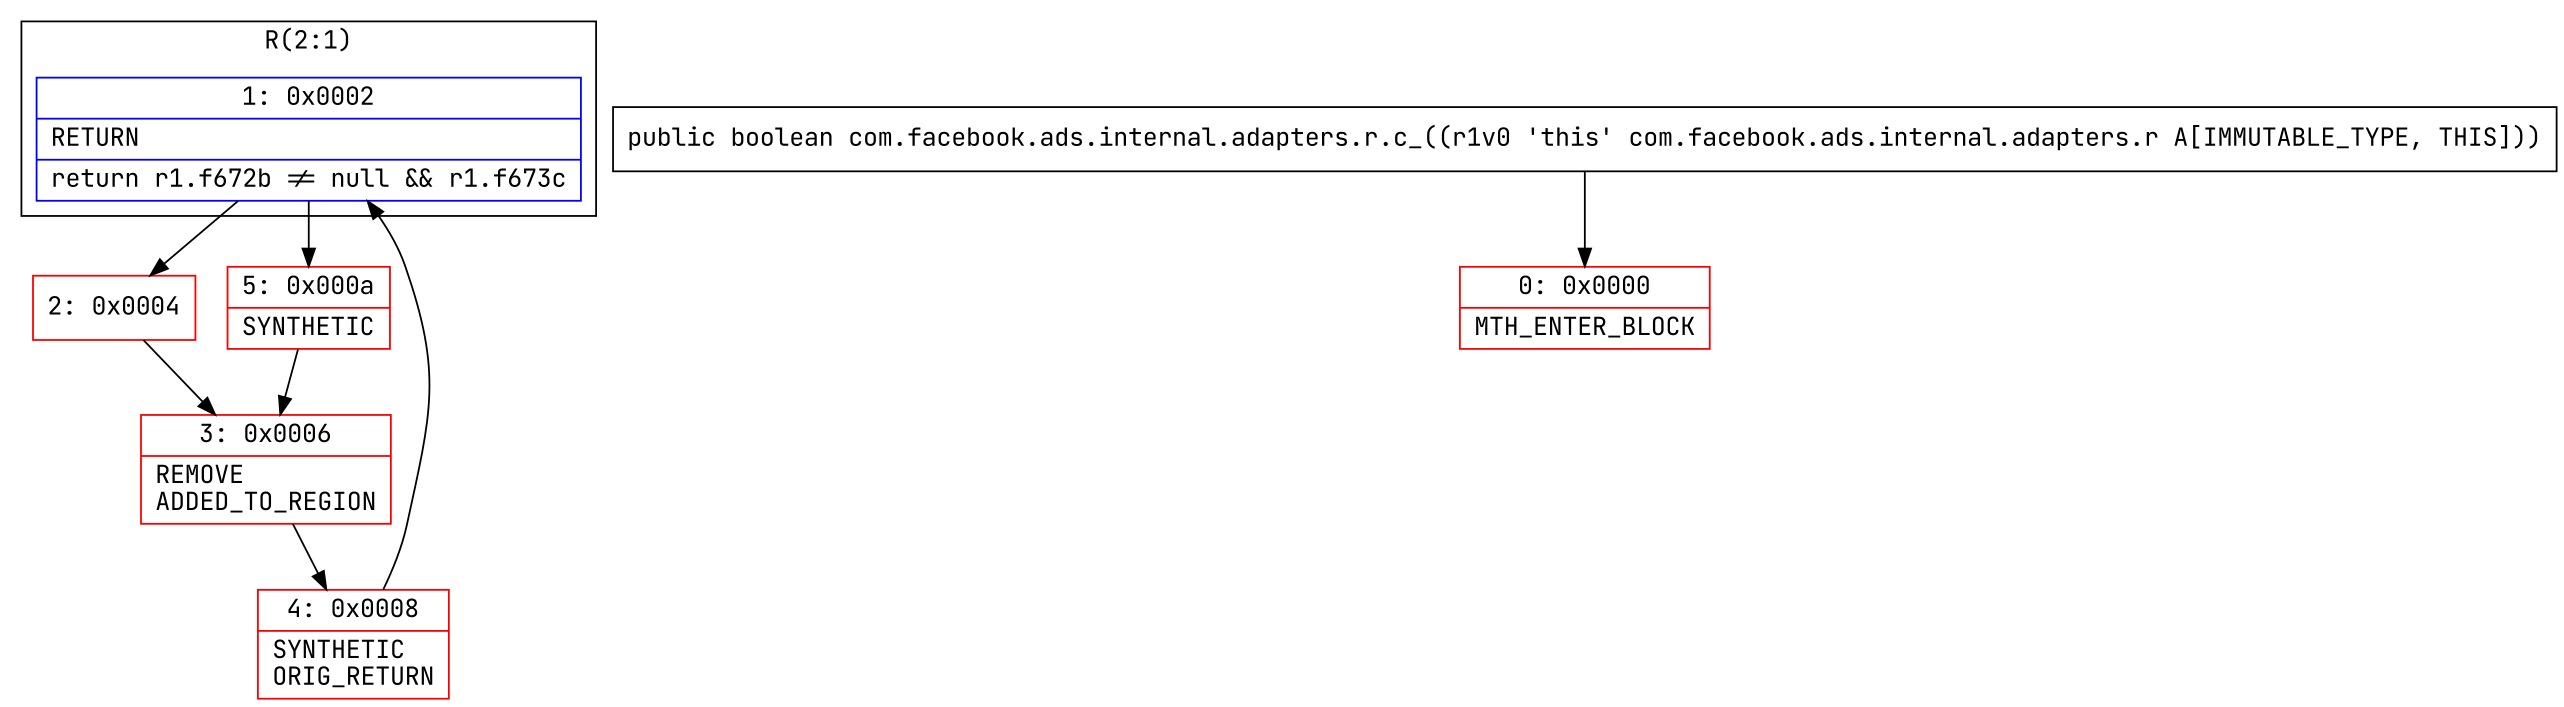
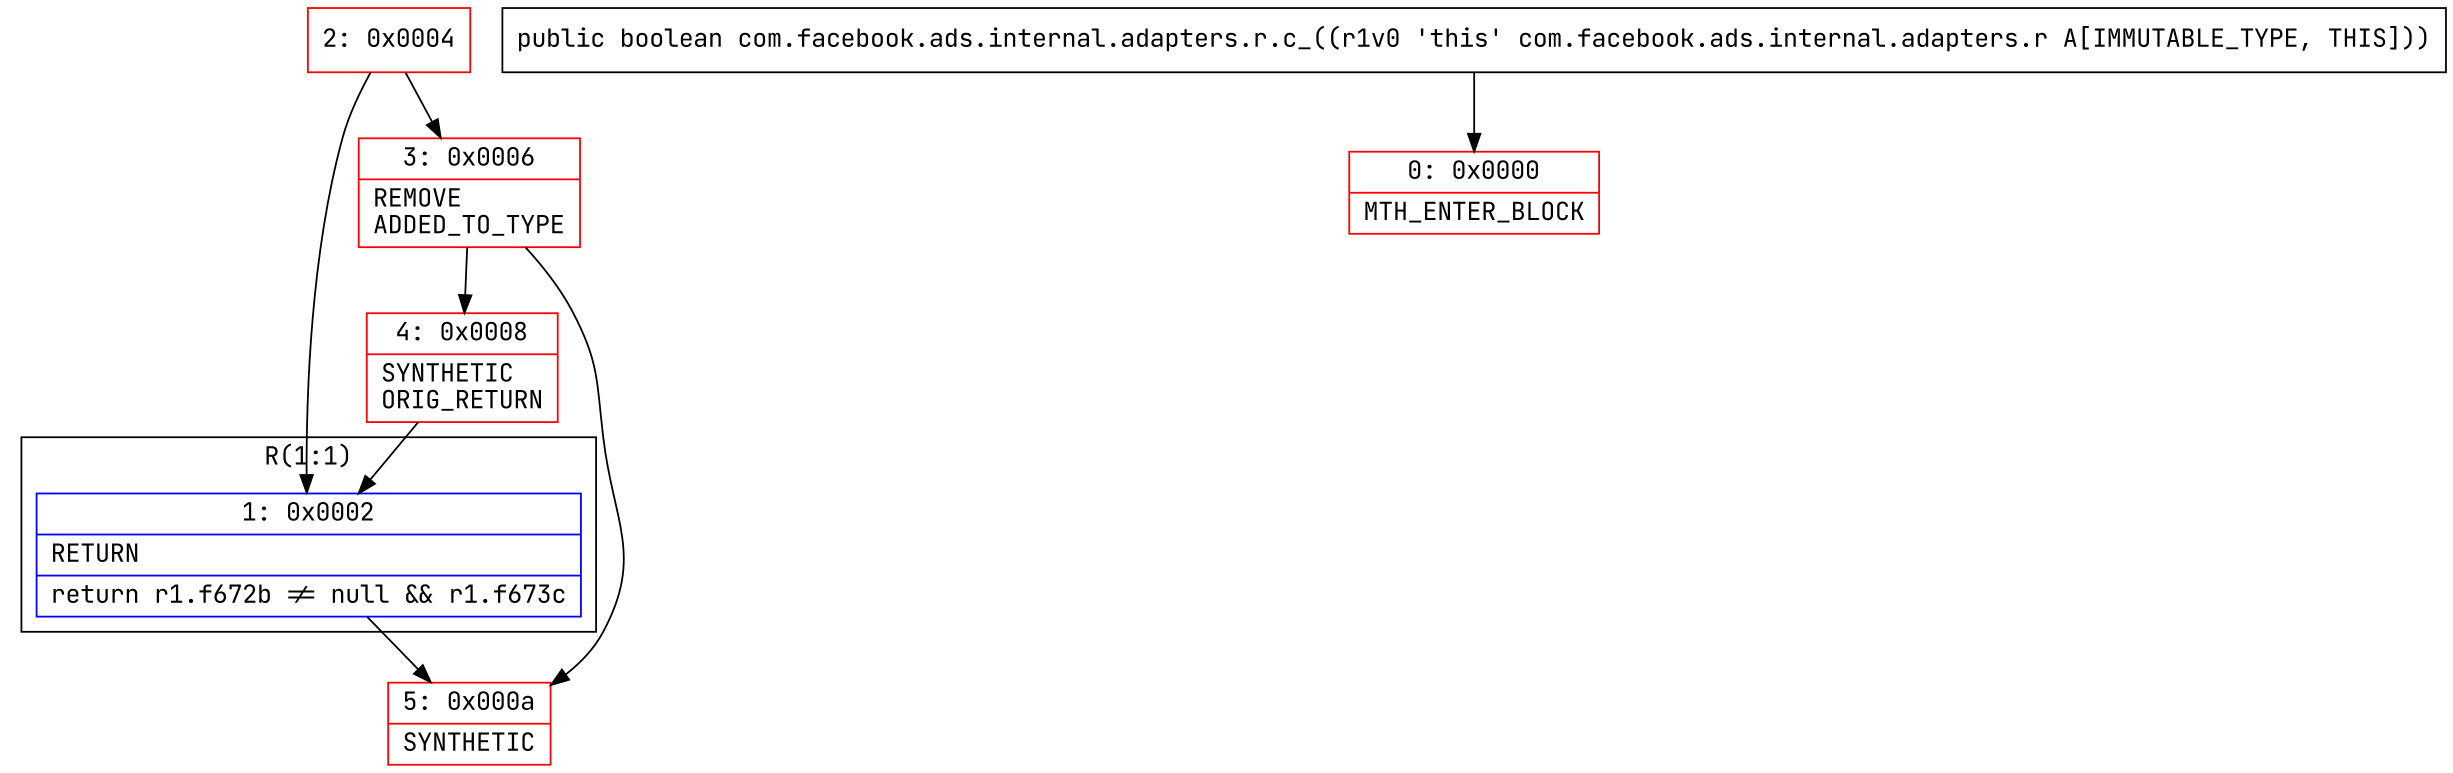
(309, 42) -> (309, 458)
(201, 232) -> (318, 270)
(291, 373) -> (609, 472)
(266, 502) -> (469, 226)
